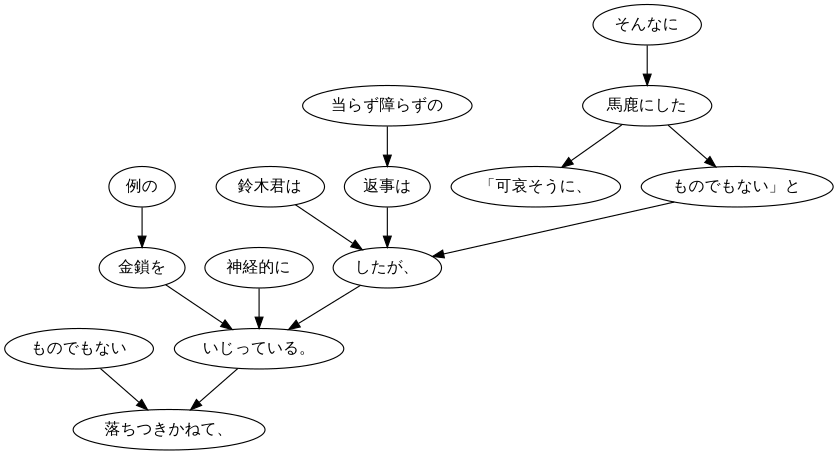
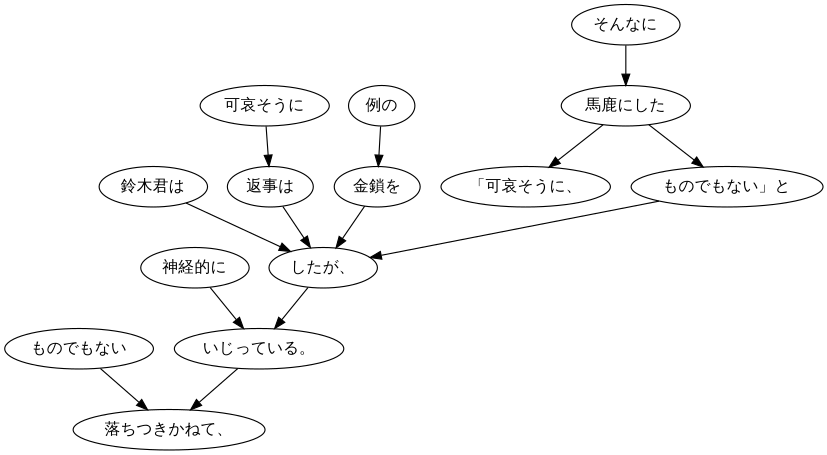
(387, 106) -> (265, 106)
(194, 304) -> (354, 222)
